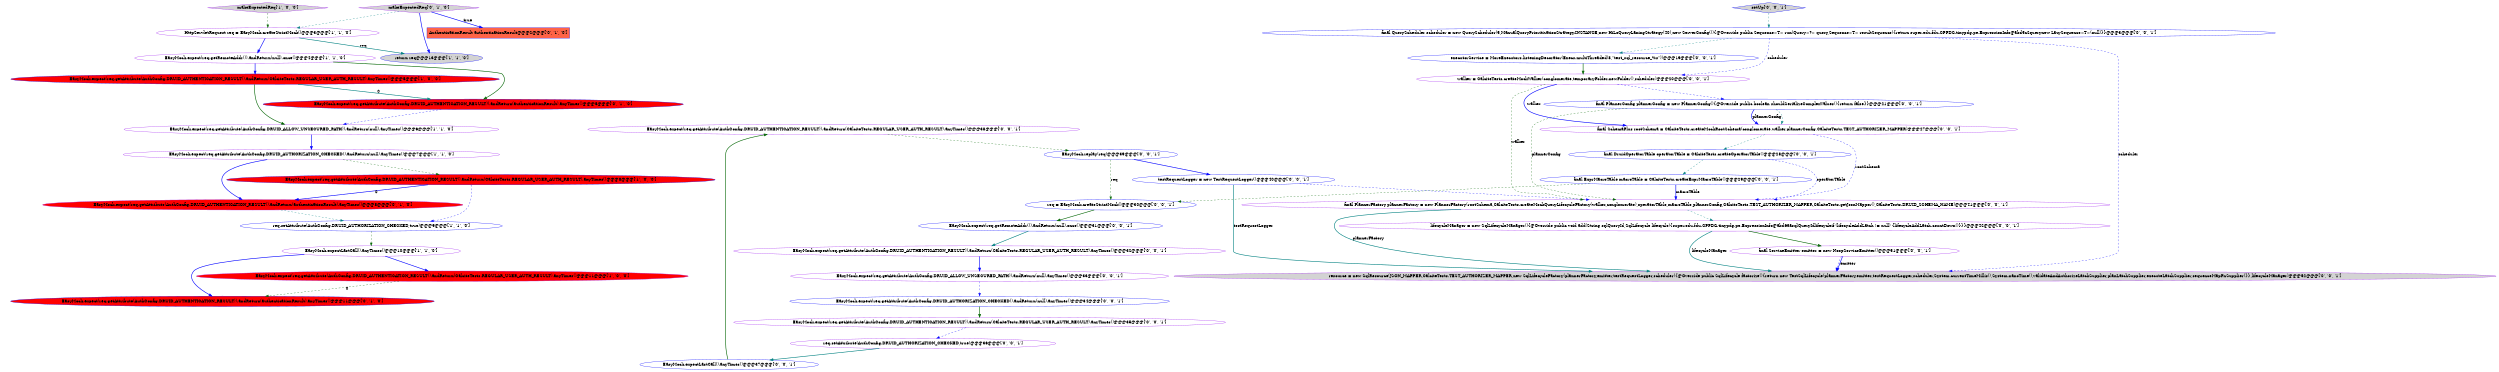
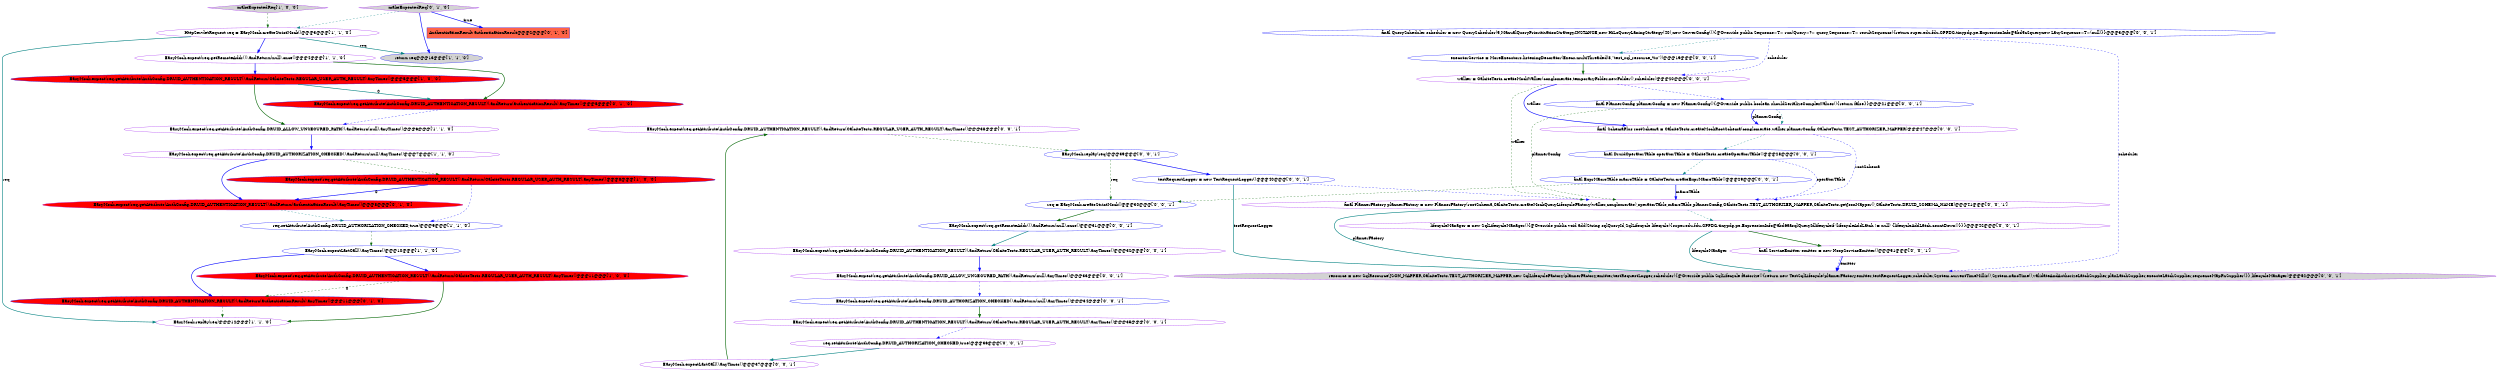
(1769, 8) -> none
(371, 251) -> (371, 251)
none -> (222, 322)
(729, 365) -> (729, 365)
